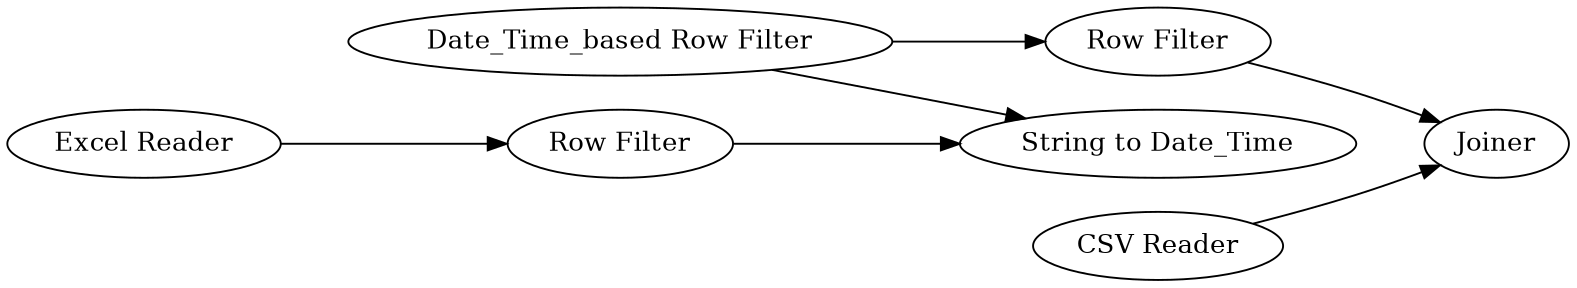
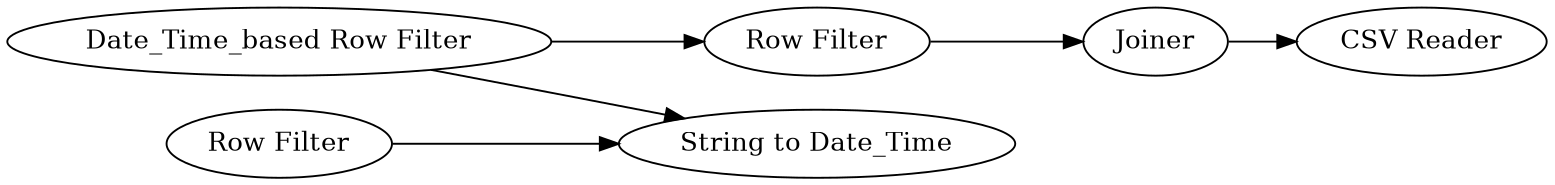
(144, 144) -> none
(1338, 200) -> (1253, 42)
